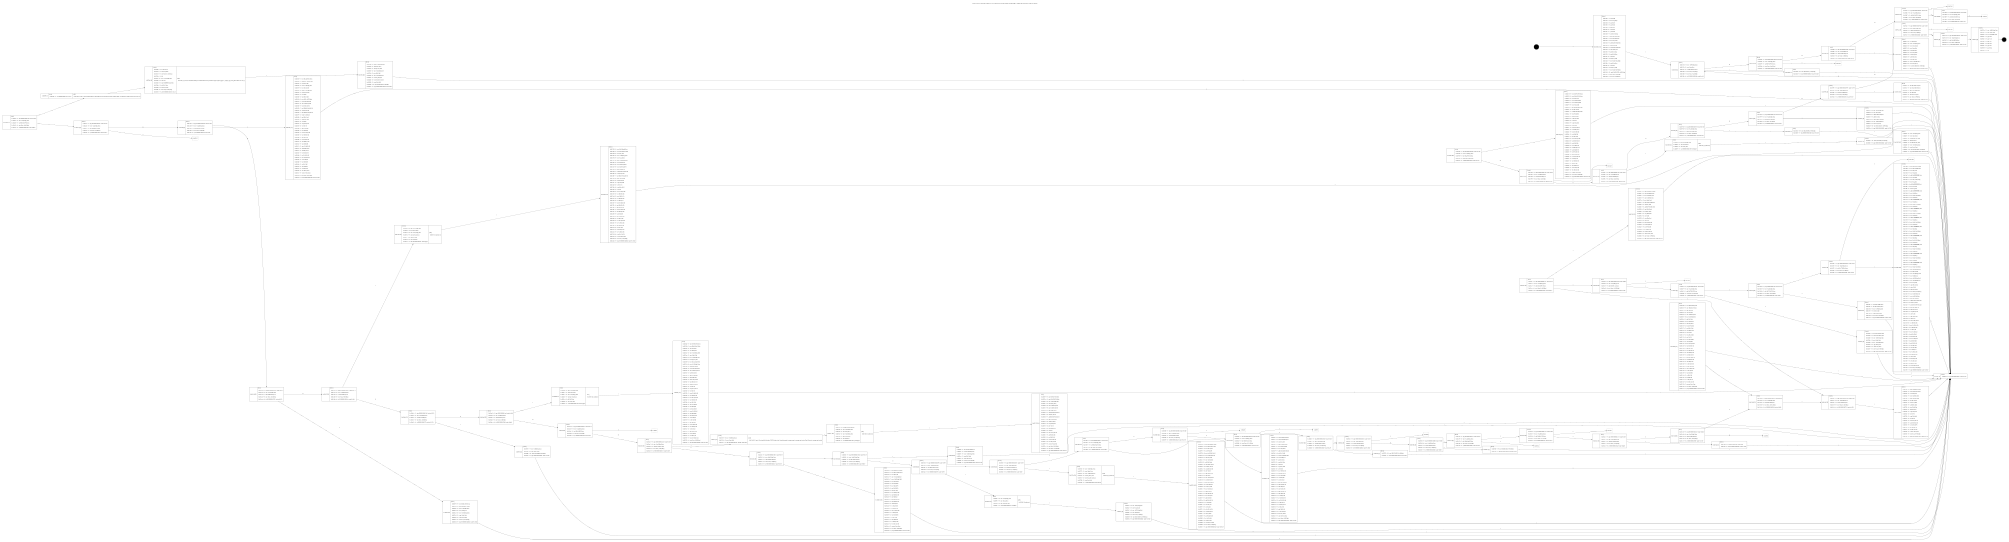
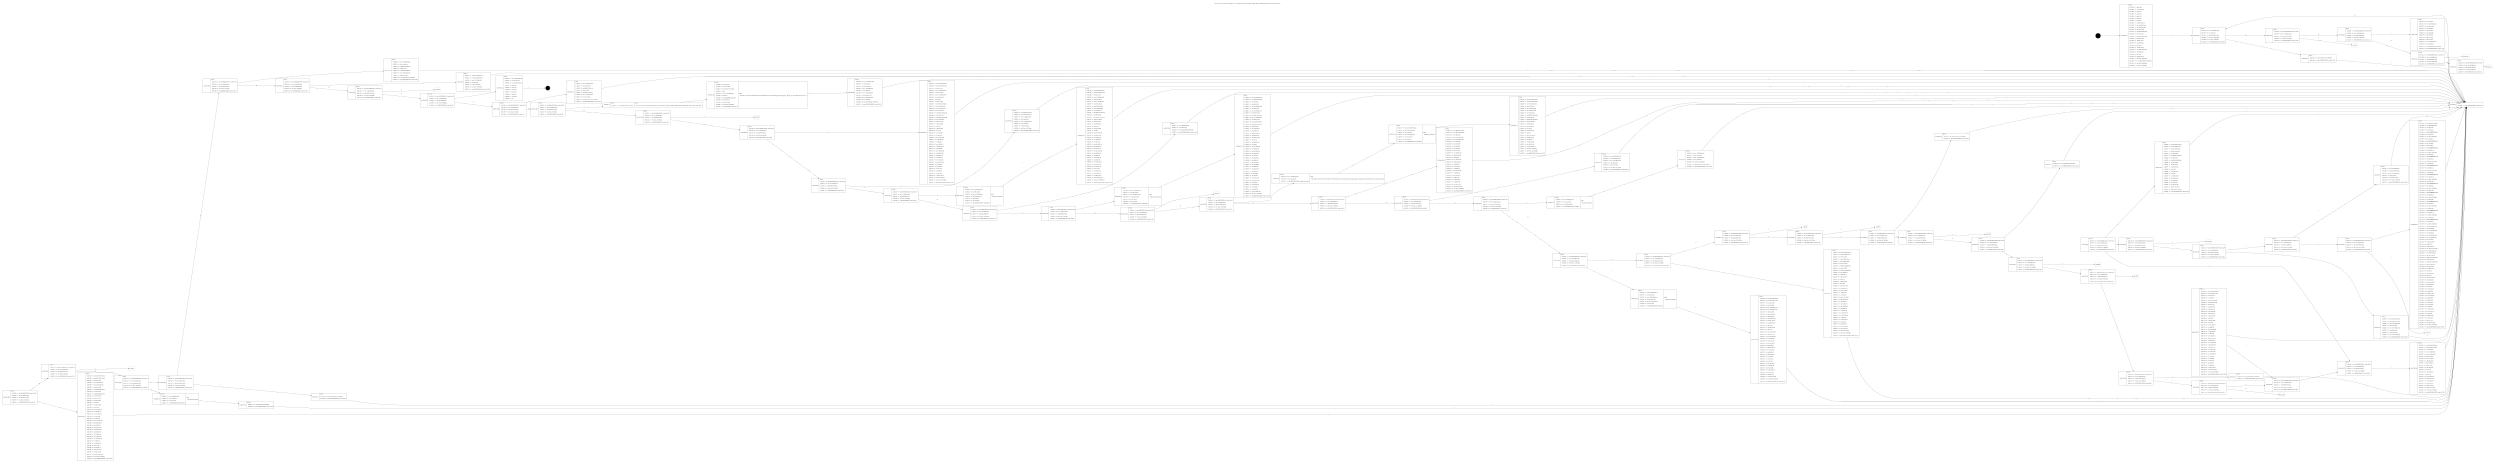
none -> (509, 109)
